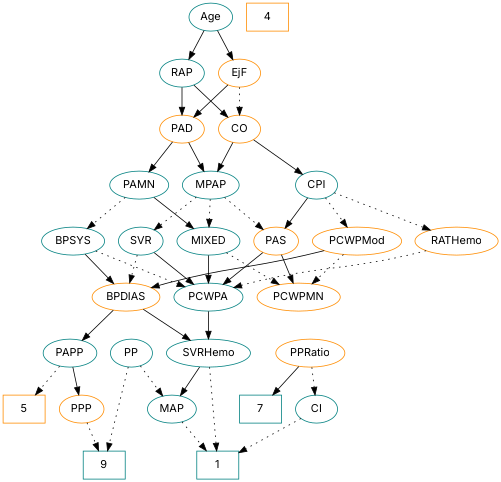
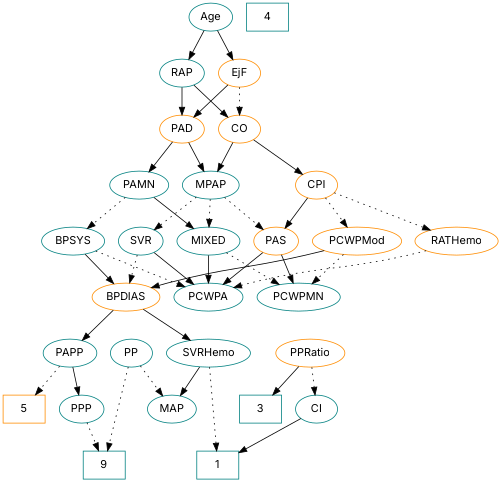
(268, 17) -> (268, 17)
(317, 185) -> (317, 185)
(299, 297) -> (299, 297)
(208, 321) -> none
(82, 409) -> (82, 409)
(261, 409) -> (261, 409)
(192, 433) -> none
(273, 434) -> (273, 434)
